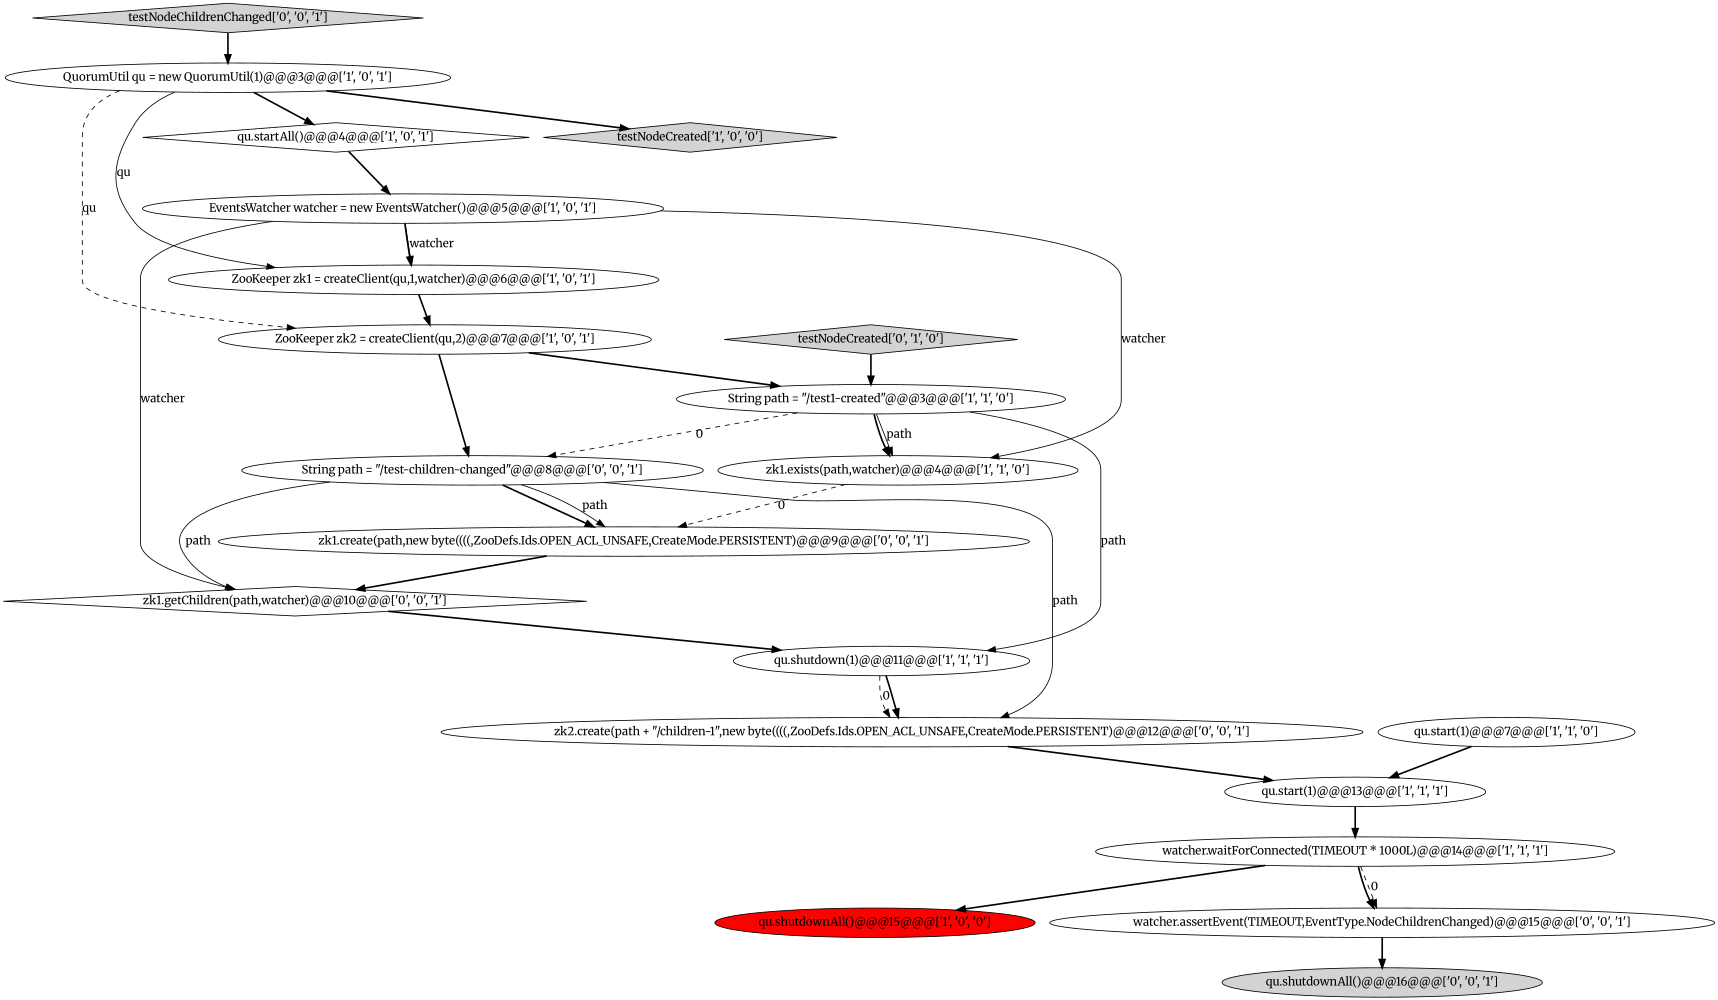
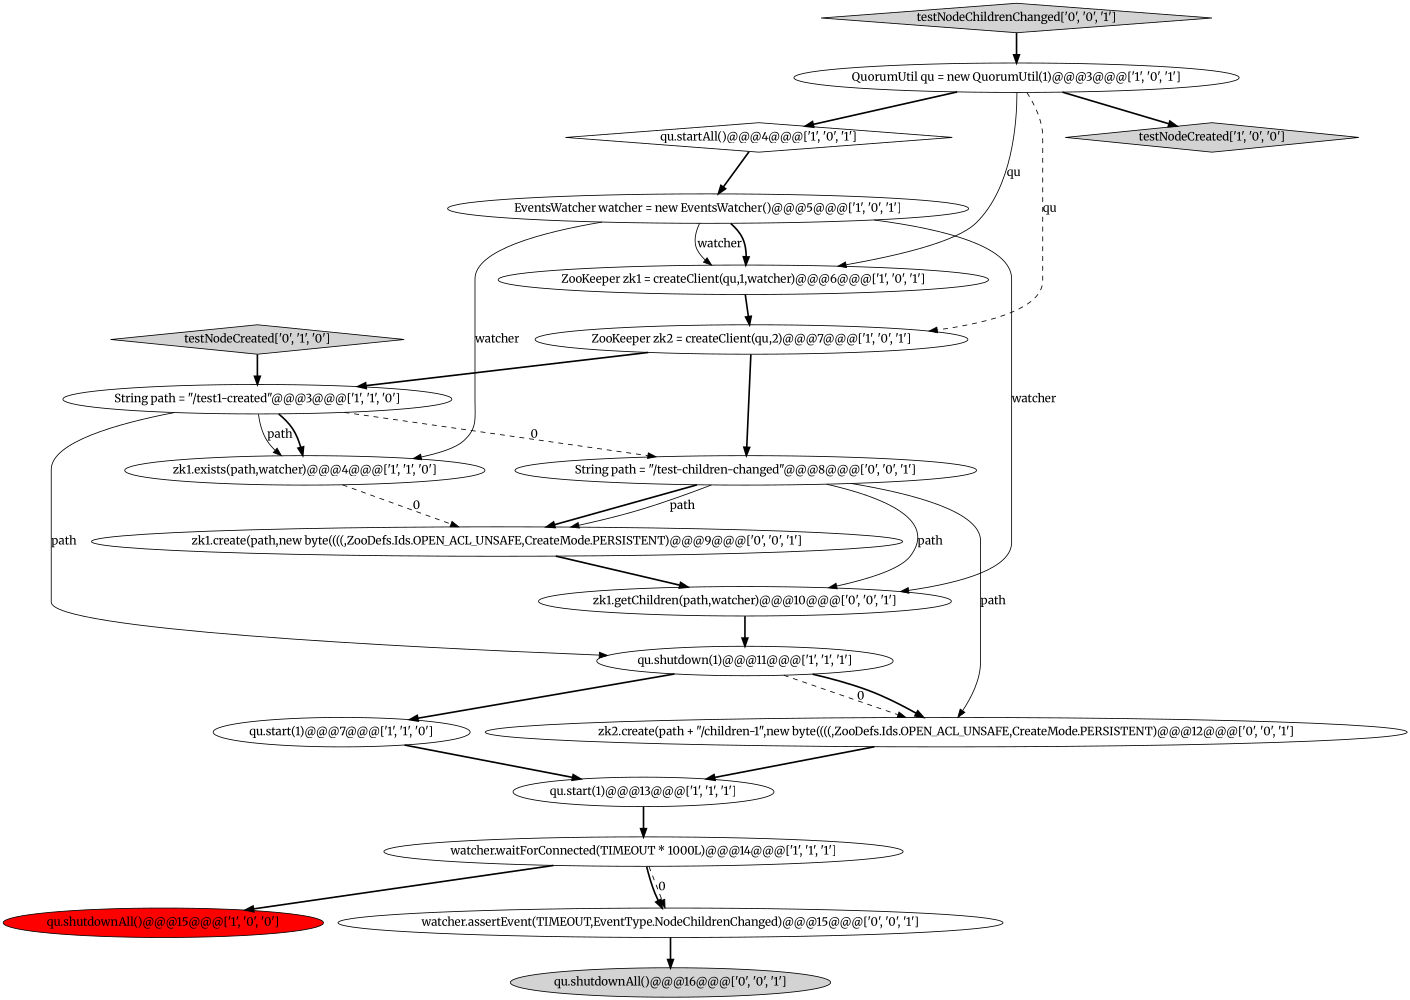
(295, 601) -> (745, 601)
none -> (546, 696)
